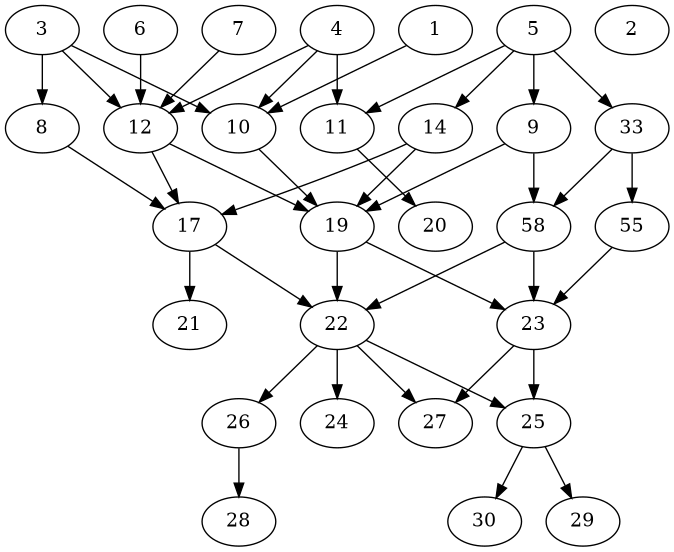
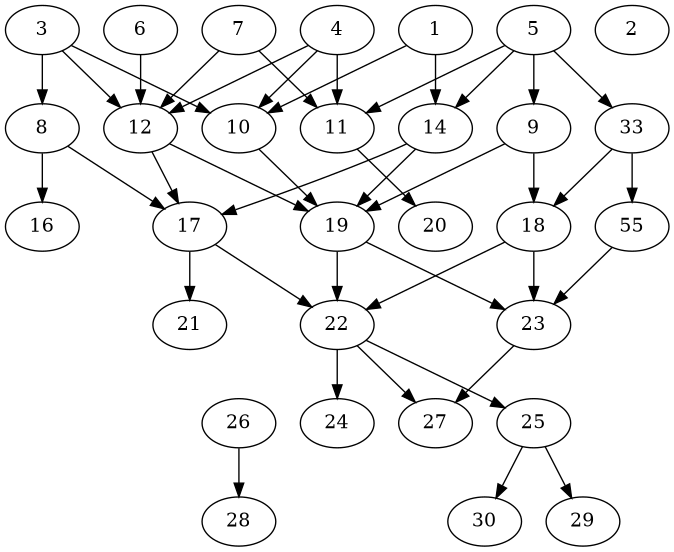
none -> (436, 70)
none -> (282, 73)
none -> (42, 227)
(534, 227) -> (534, 227)
(534, 367) -> none
(293, 369) -> none
